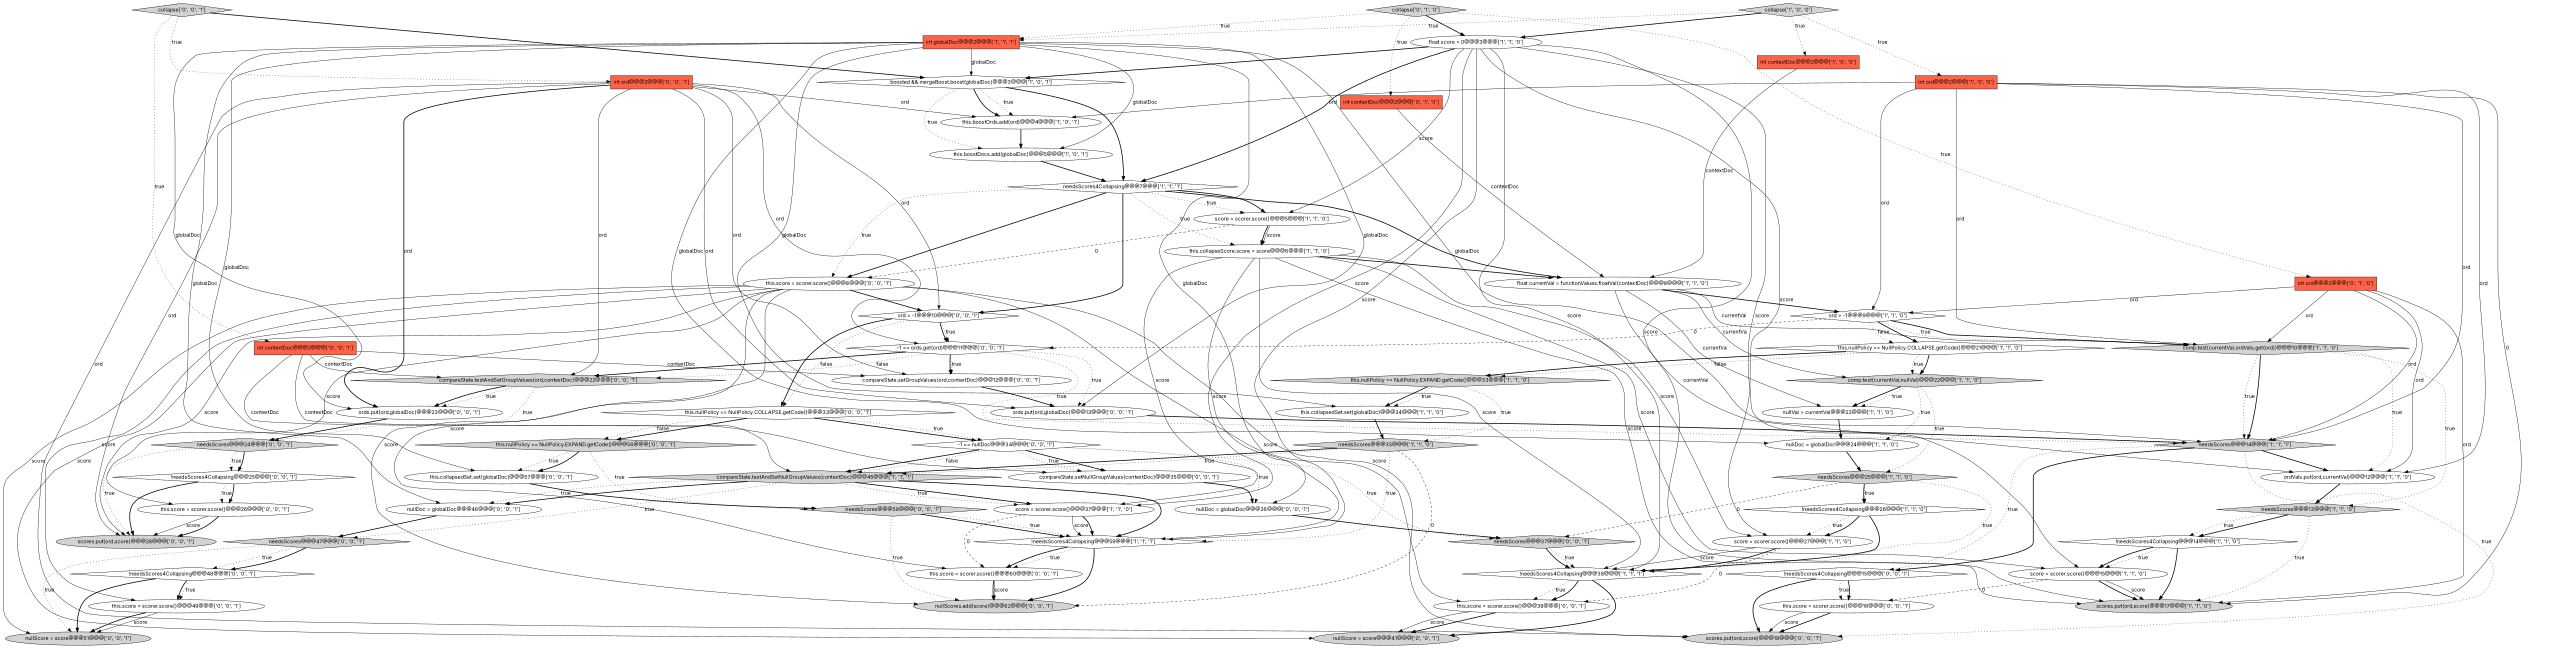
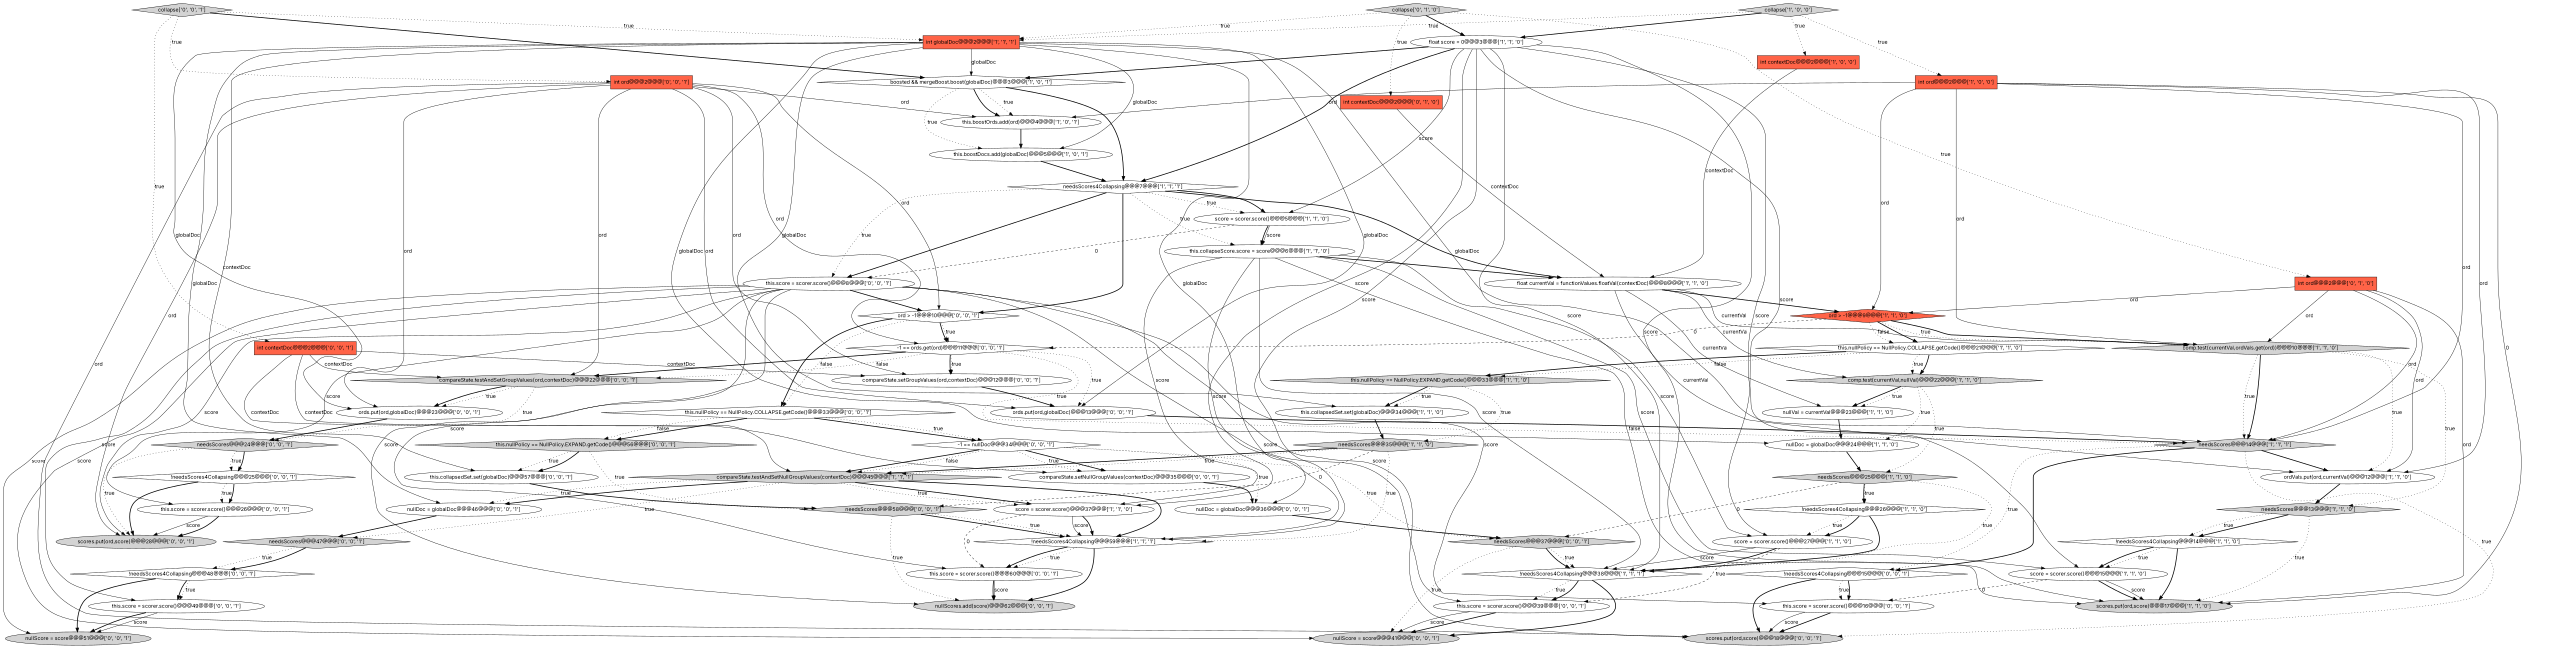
none -> (569, 26)
(404, 190) -> (404, 190)
(237, 268) -> (237, 268)
(1868, 316) -> (1868, 316)
none -> (1338, 424)
(1635, 429) -> (1635, 429)
(128, 557) -> none
(1721, 574) -> (1721, 574)
none -> (1446, 575)
(1307, 587) -> (1161, 492)
